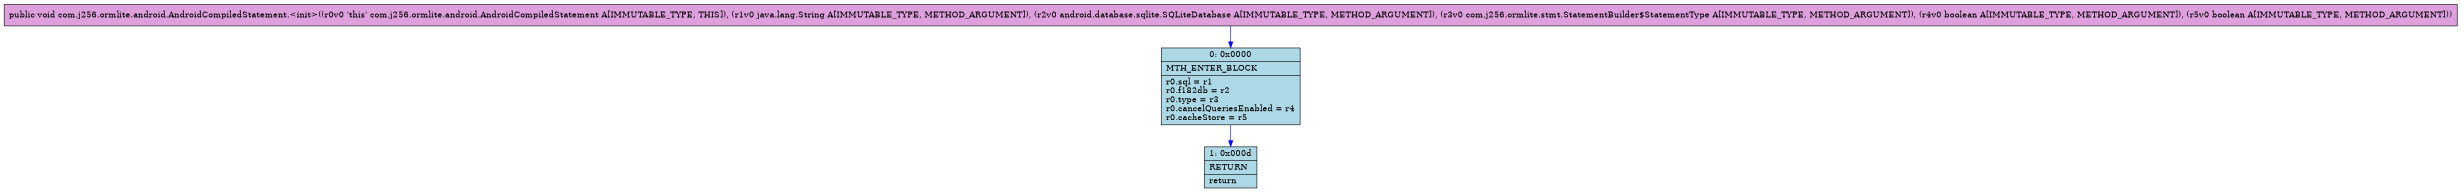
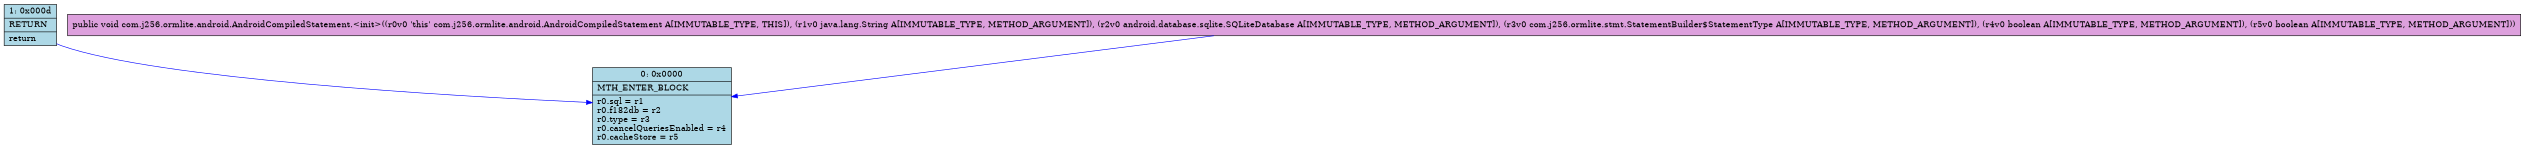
(1231, 133) -> (320, 85)
